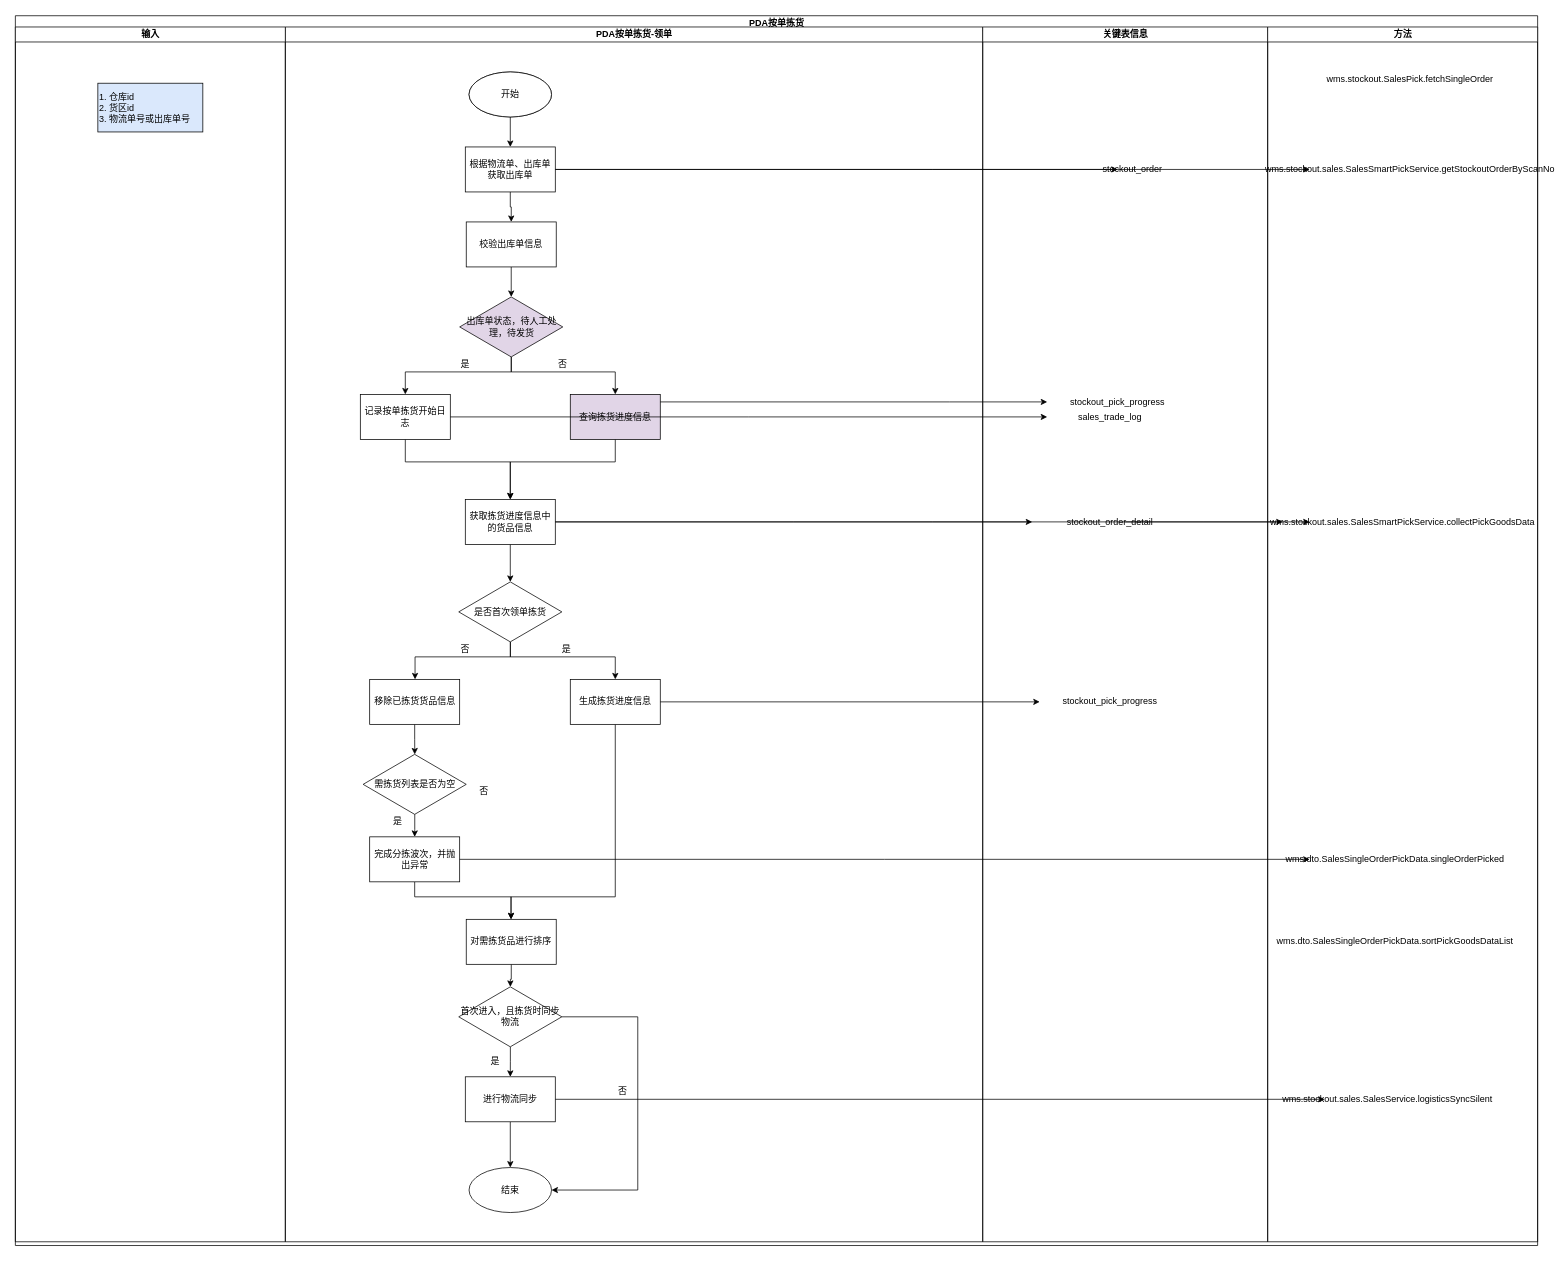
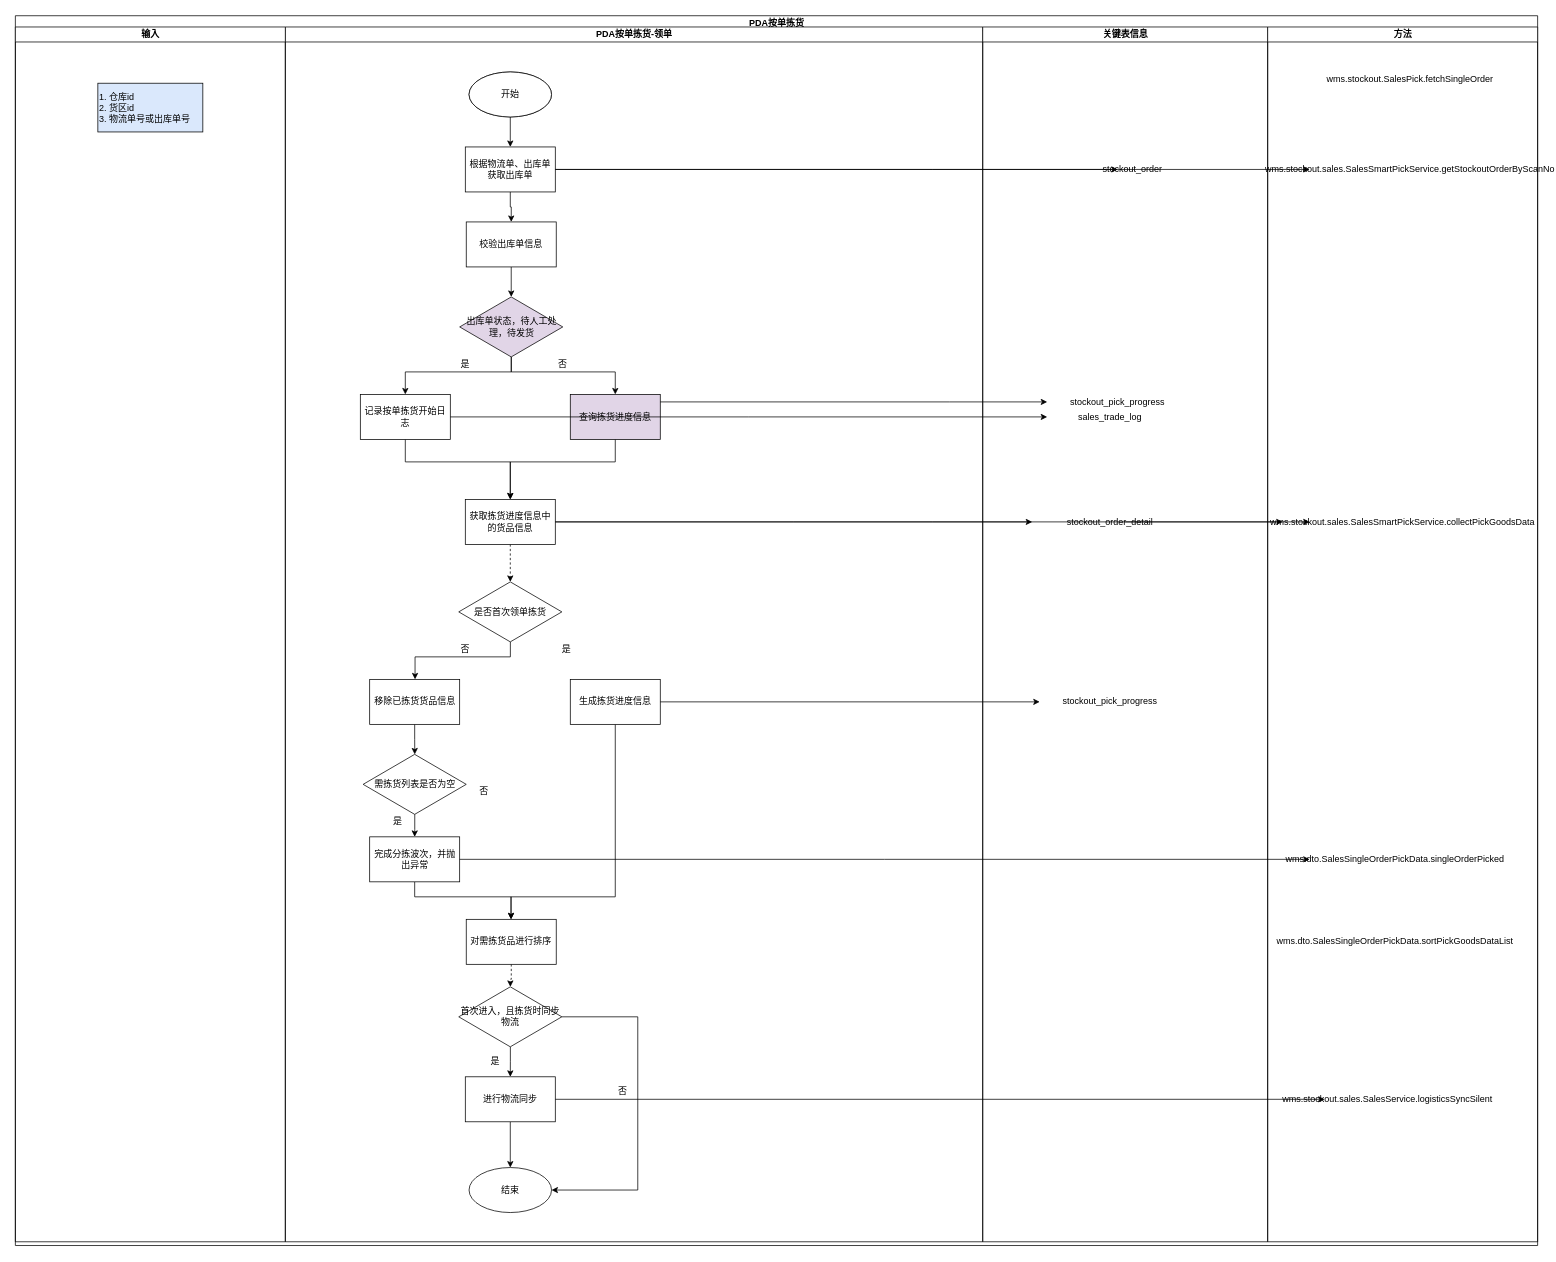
(510, 560) -> (510, 560)
(615, 664) -> none
(511, 973) -> (511, 973)
